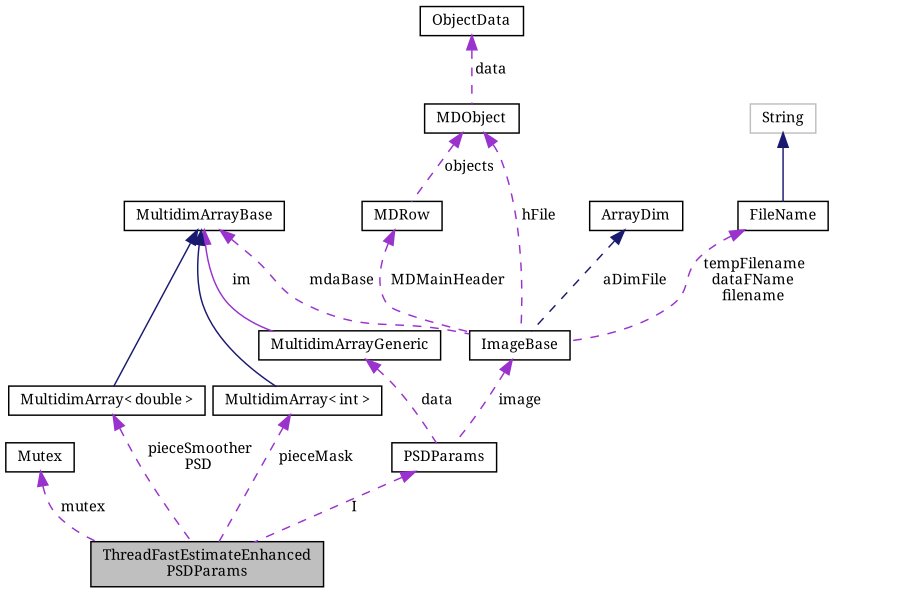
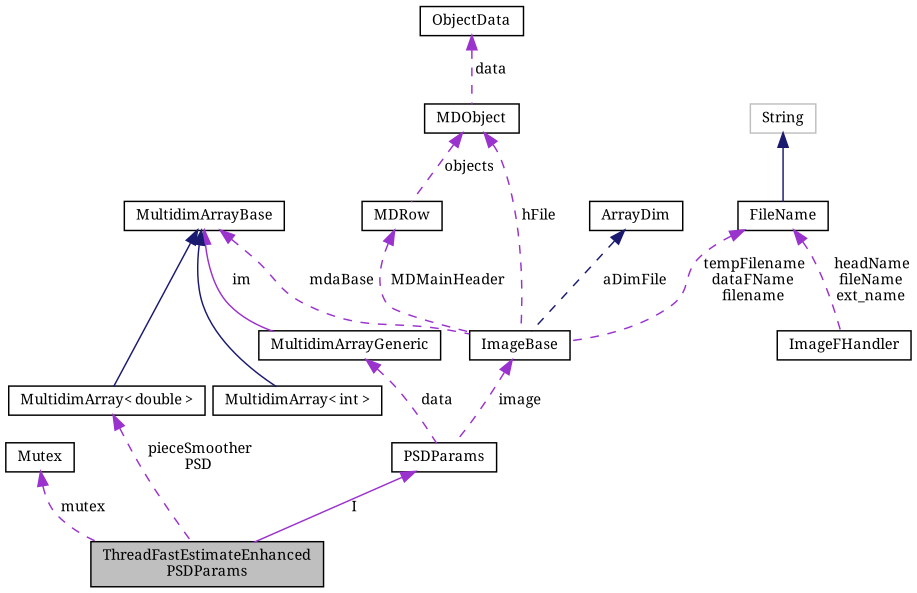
none -> (844, 345)
(251, 485) -> none
(328, 510) -> (328, 510)
